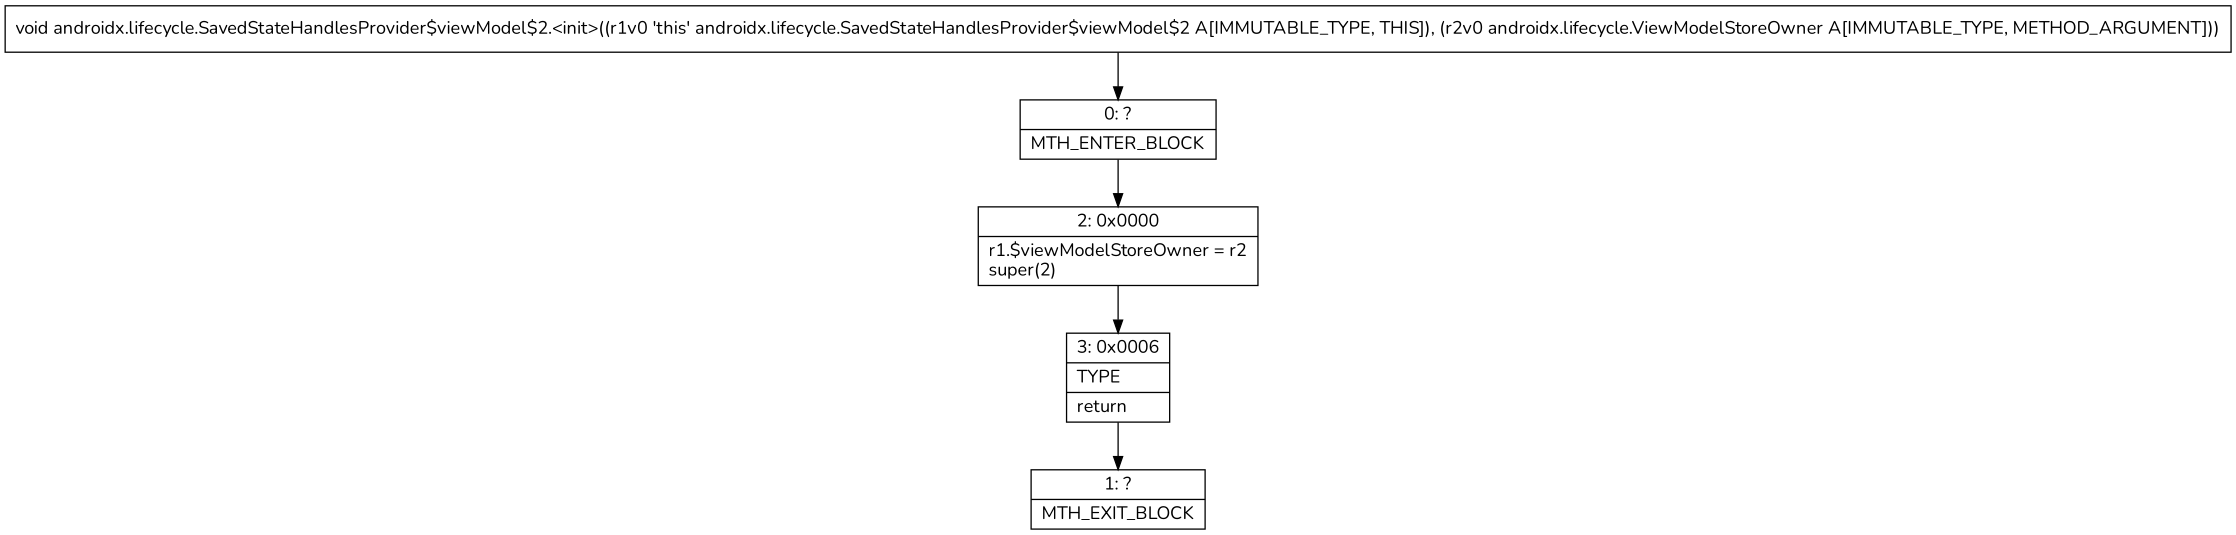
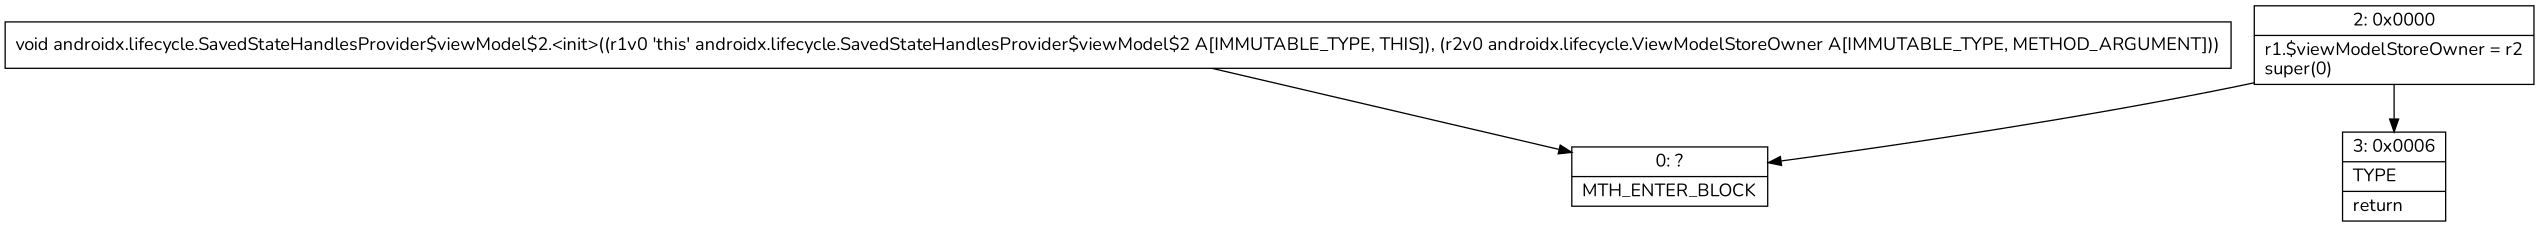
(1118, 177) -> (2018, 126)
(1023, 270) -> (2299, 69)
(1118, 499) -> none
